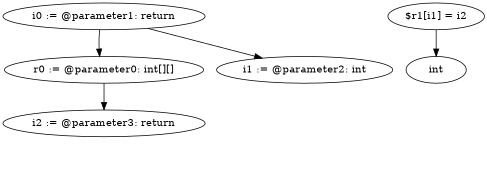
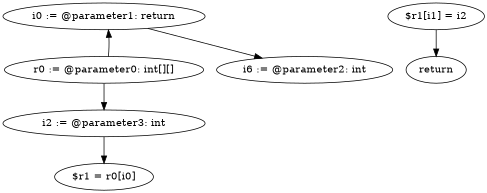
(99, 39) -> (109, 47)
(305, 70) -> (305, 70)
(436, 70) -> (436, 70)
(104, 123) -> (104, 123)
none -> (104, 177)
